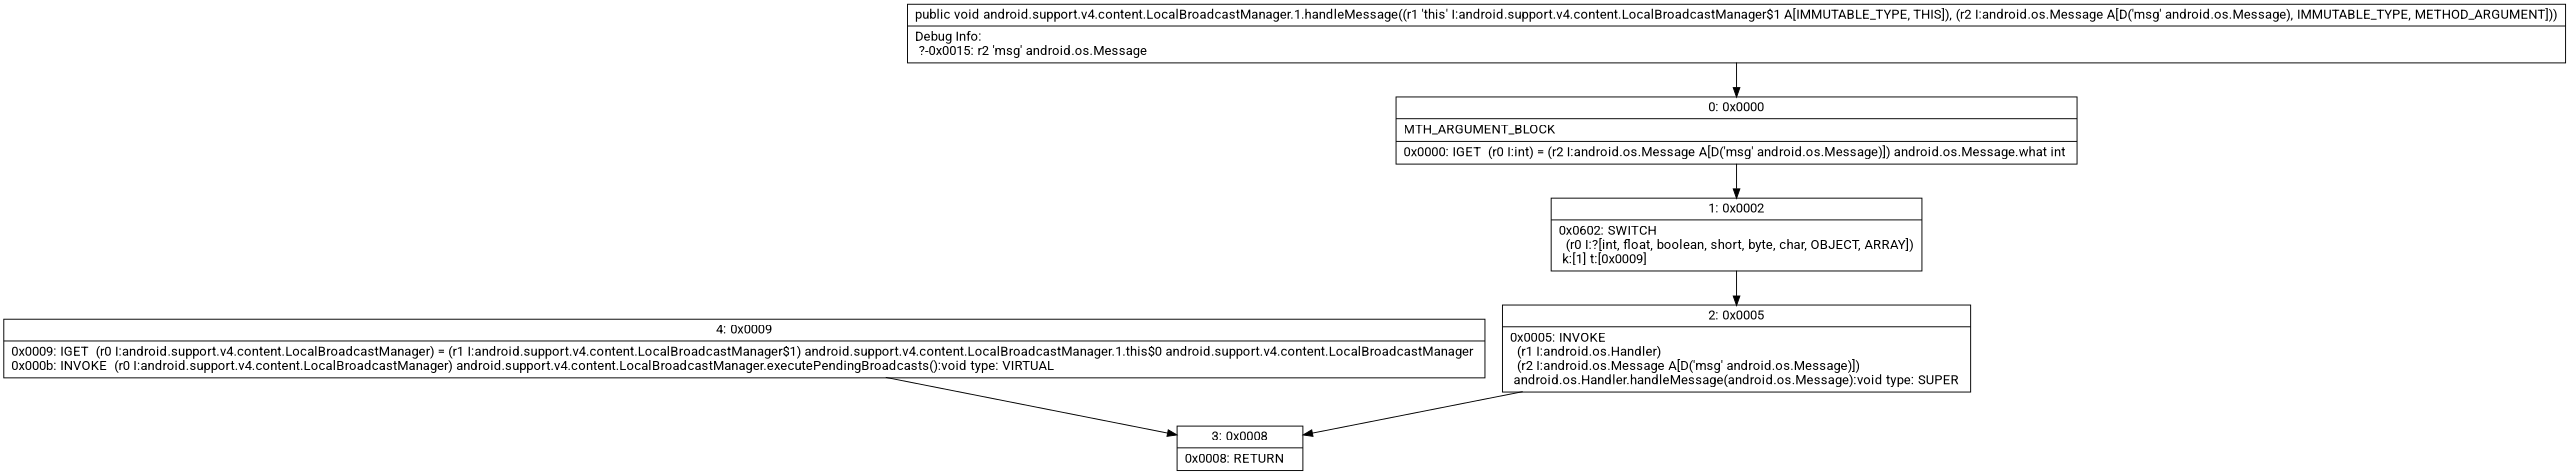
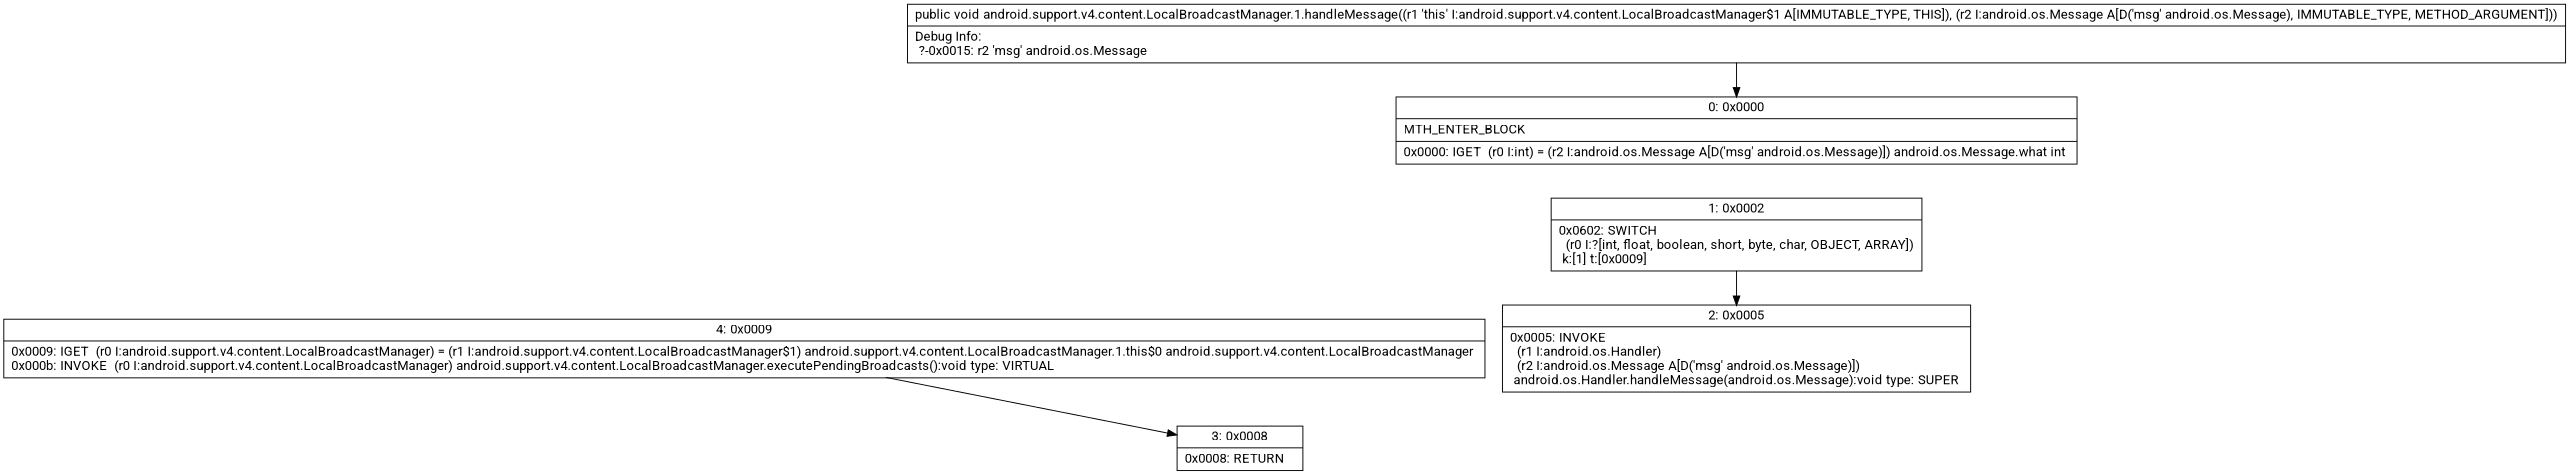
(1480, 130) -> (1465, 130)
(1737, 176) -> none
(1418, 412) -> none
